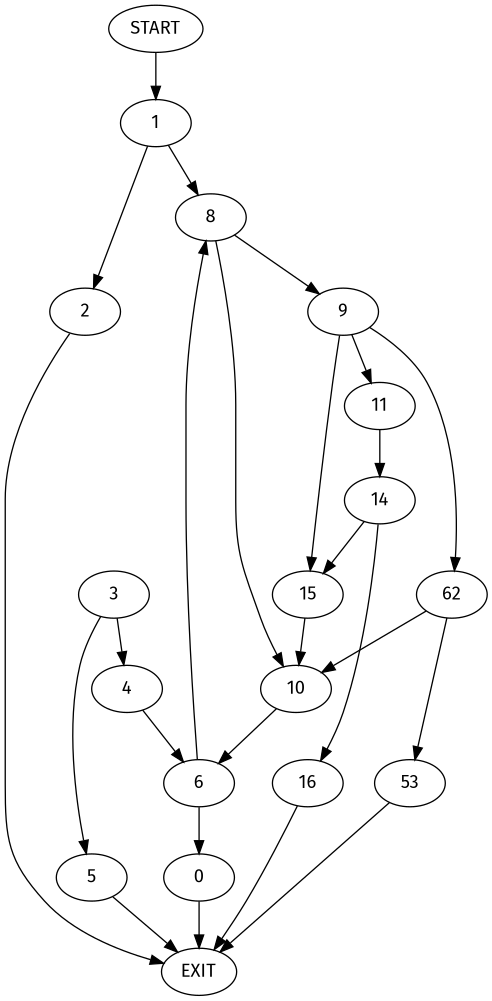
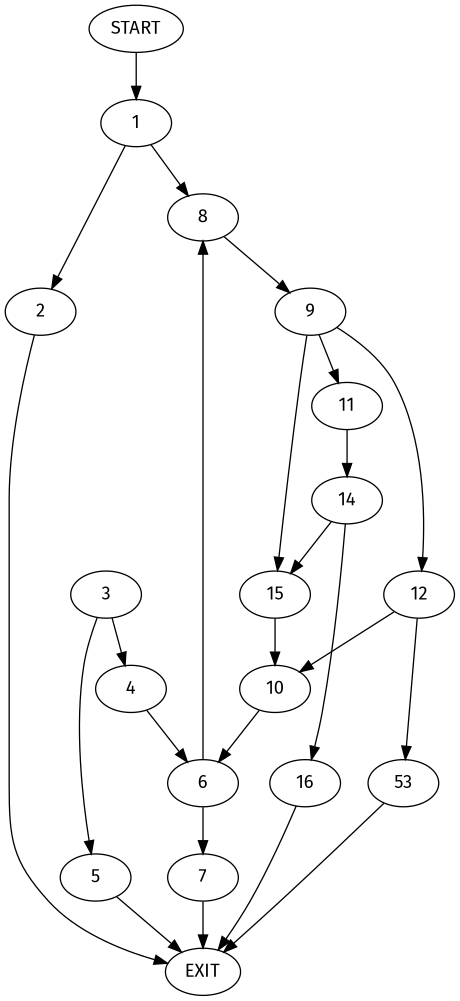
(236, 451) -> none
(452, 595) -> (419, 595)
(199, 878) -> (203, 878)
